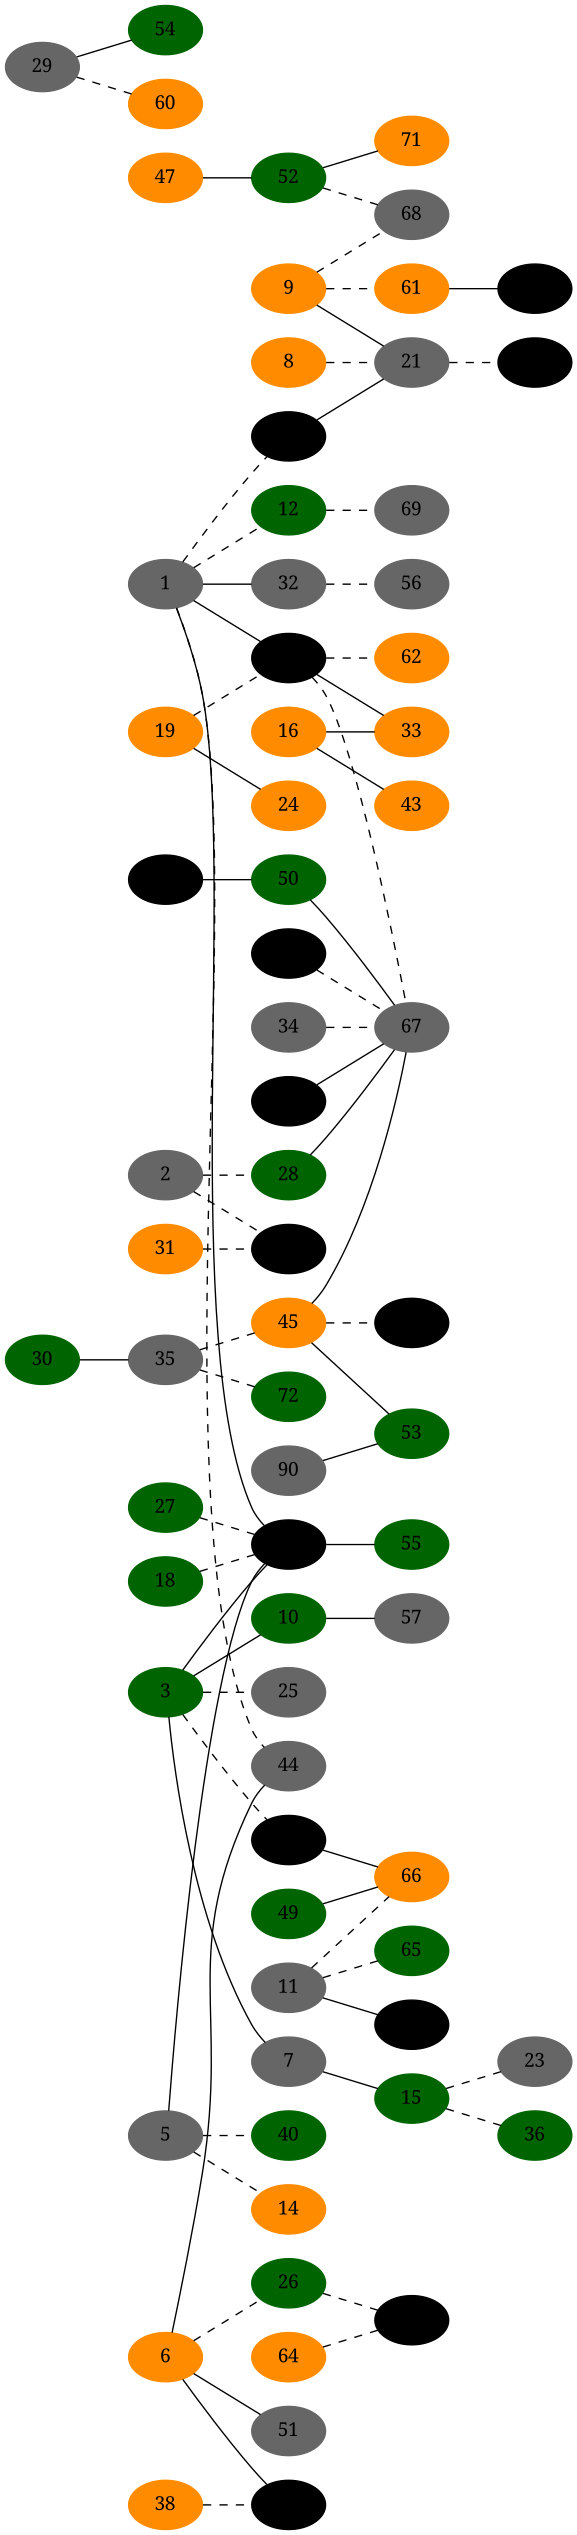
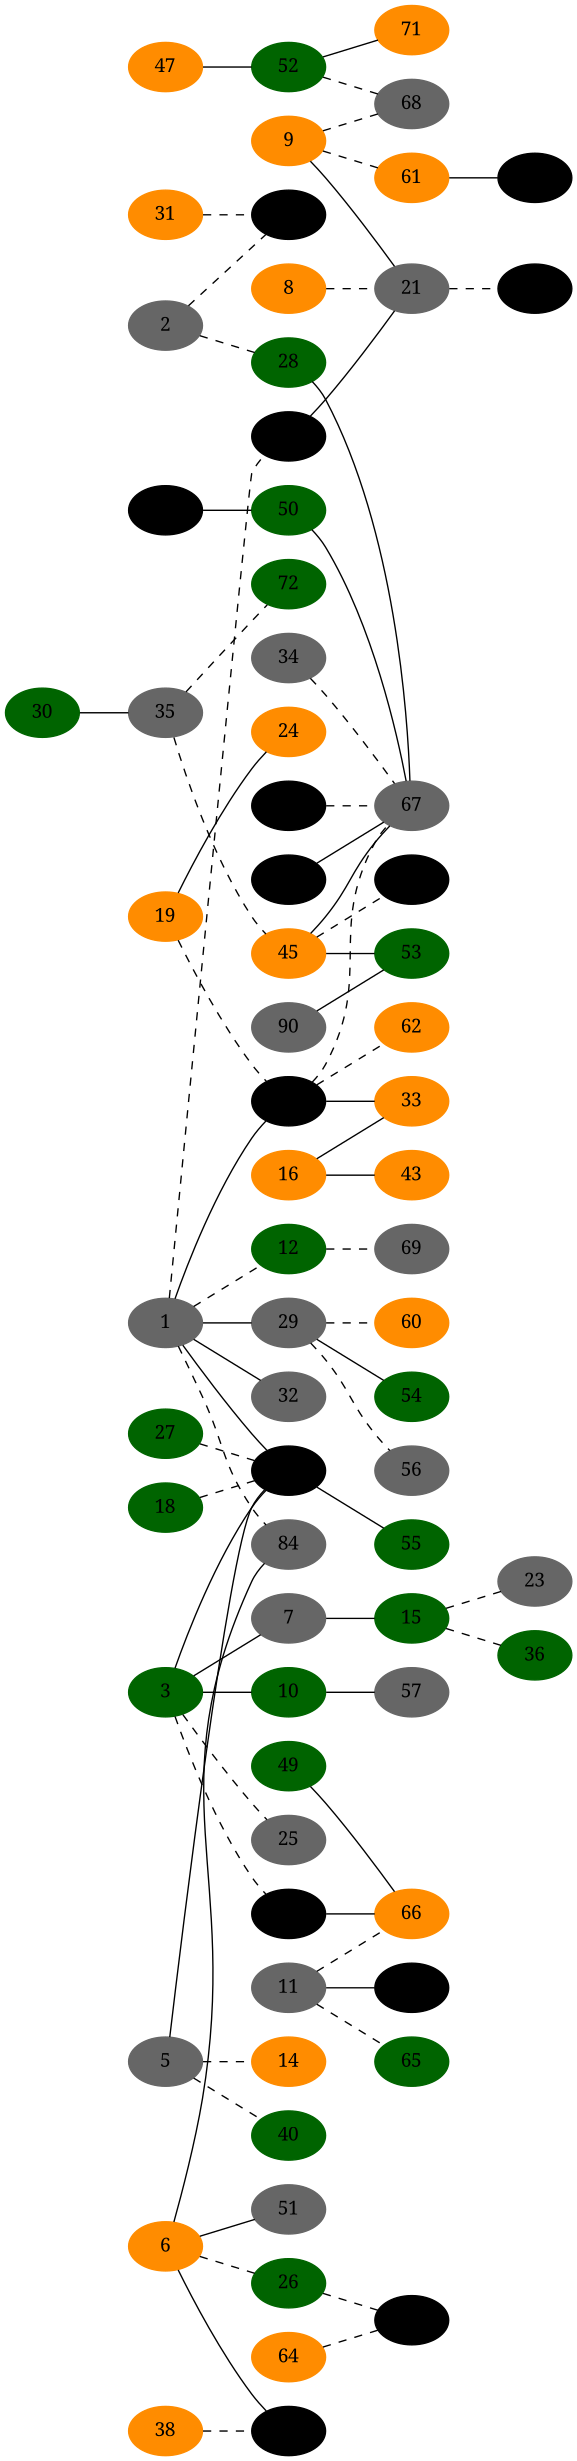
(350, 584) -> (350, 1397)
none -> (227, 1323)
(289, 1766) -> (289, 1545)
